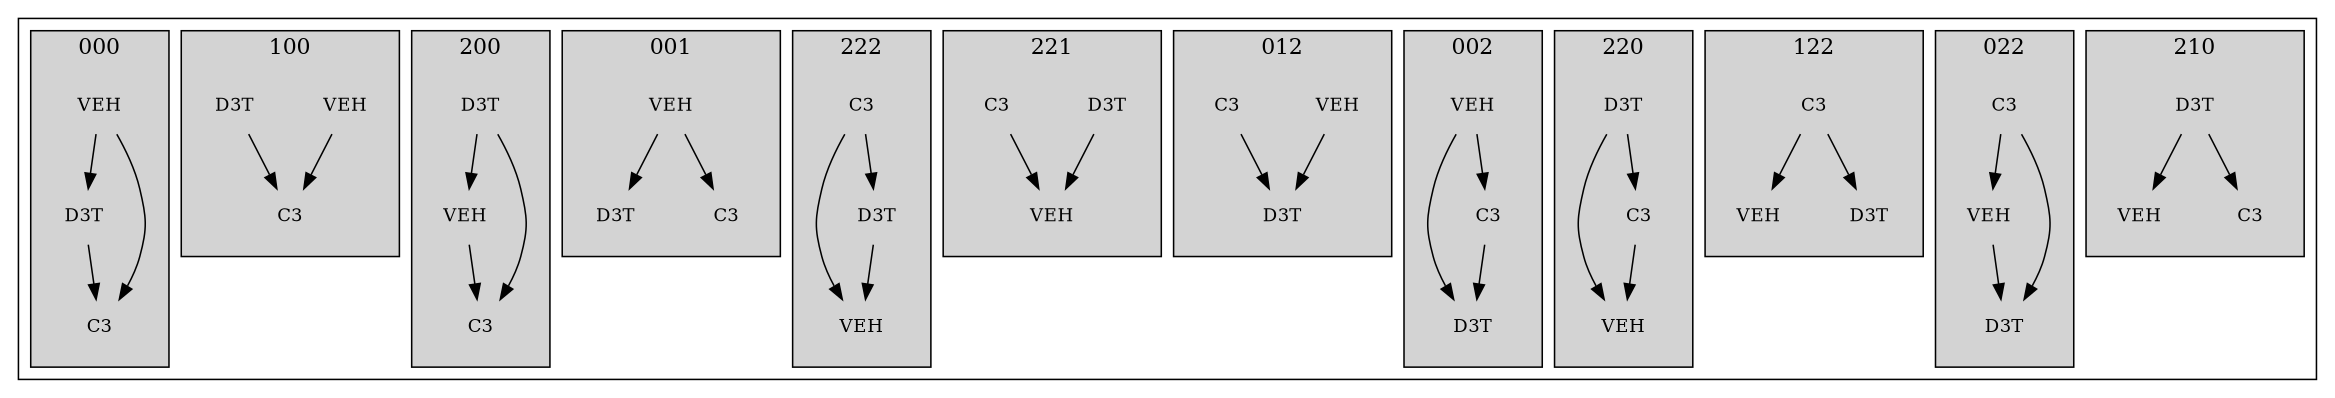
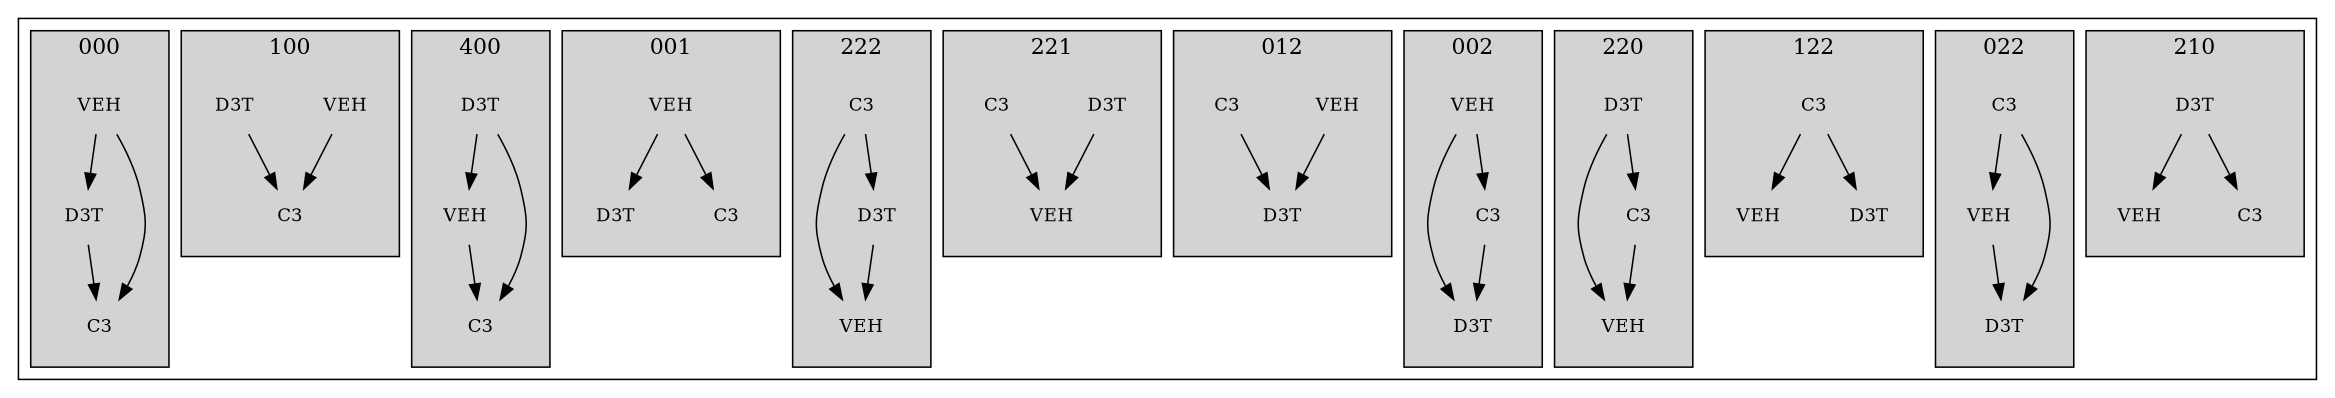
(481, 48) -> (481, 48)
